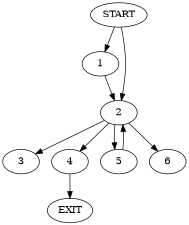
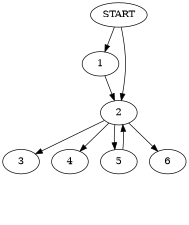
(70, 211) -> none
